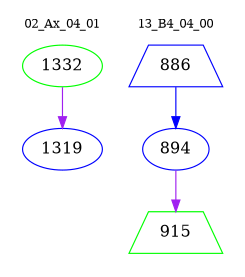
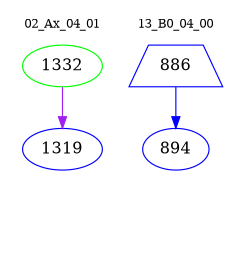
(176, 25) -> (176, 25)
(176, 233) -> none
